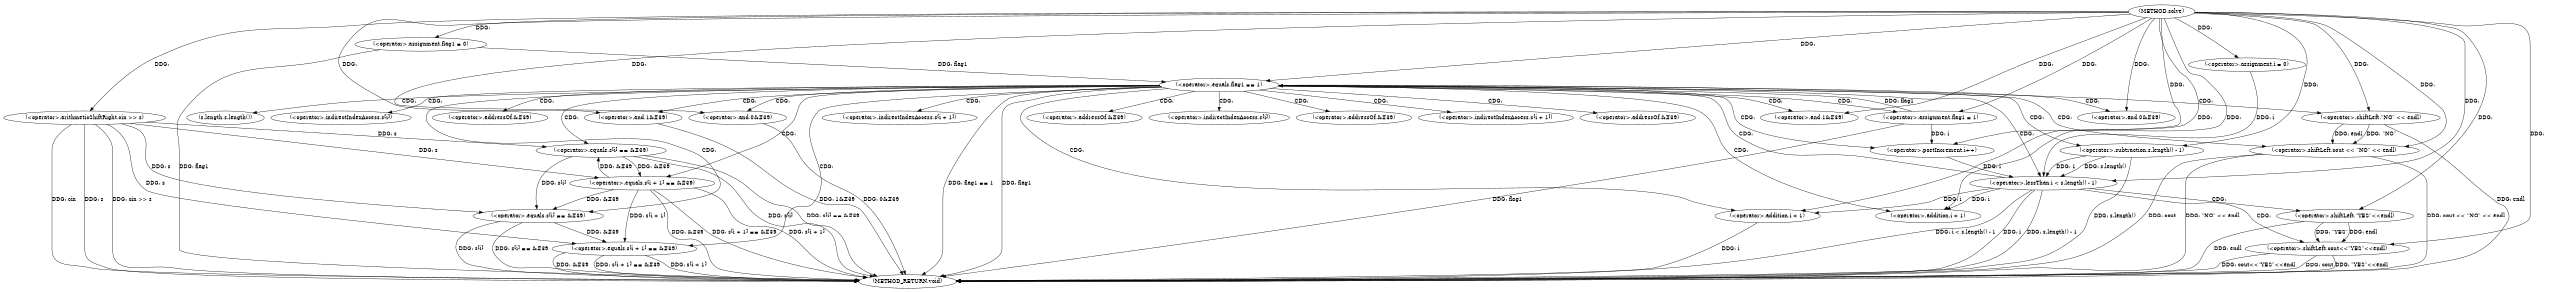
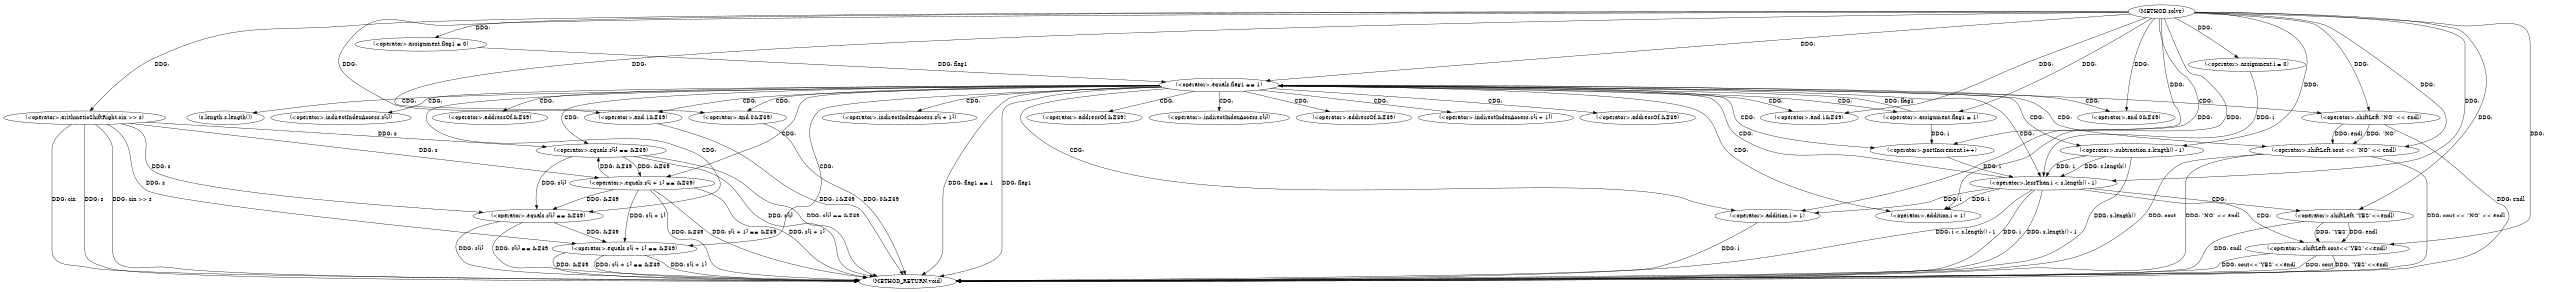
(1426, 208) -> none
(341, 265) -> none
